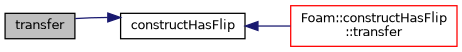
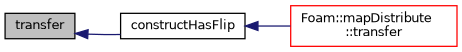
(91, 18) -> (104, 35)
(374, 26) -> (374, 26)
